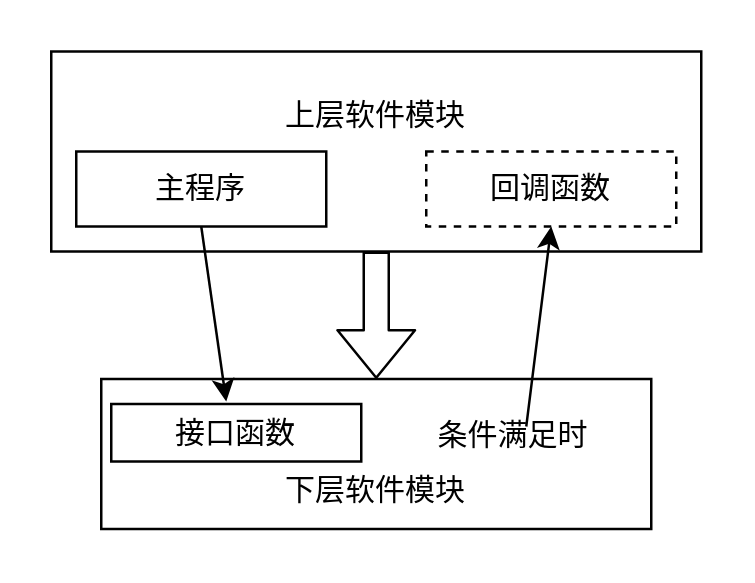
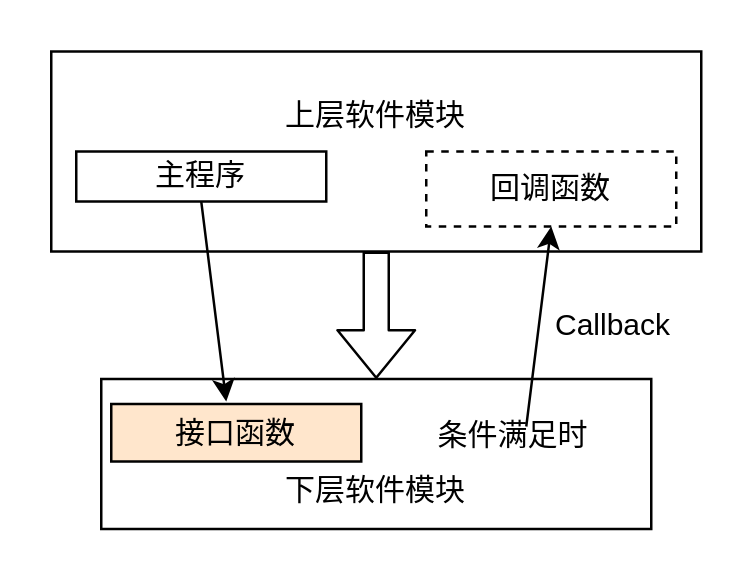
(201, 189) -> (201, 176)
none -> (614, 326)
(236, 433) -> (236, 433)
